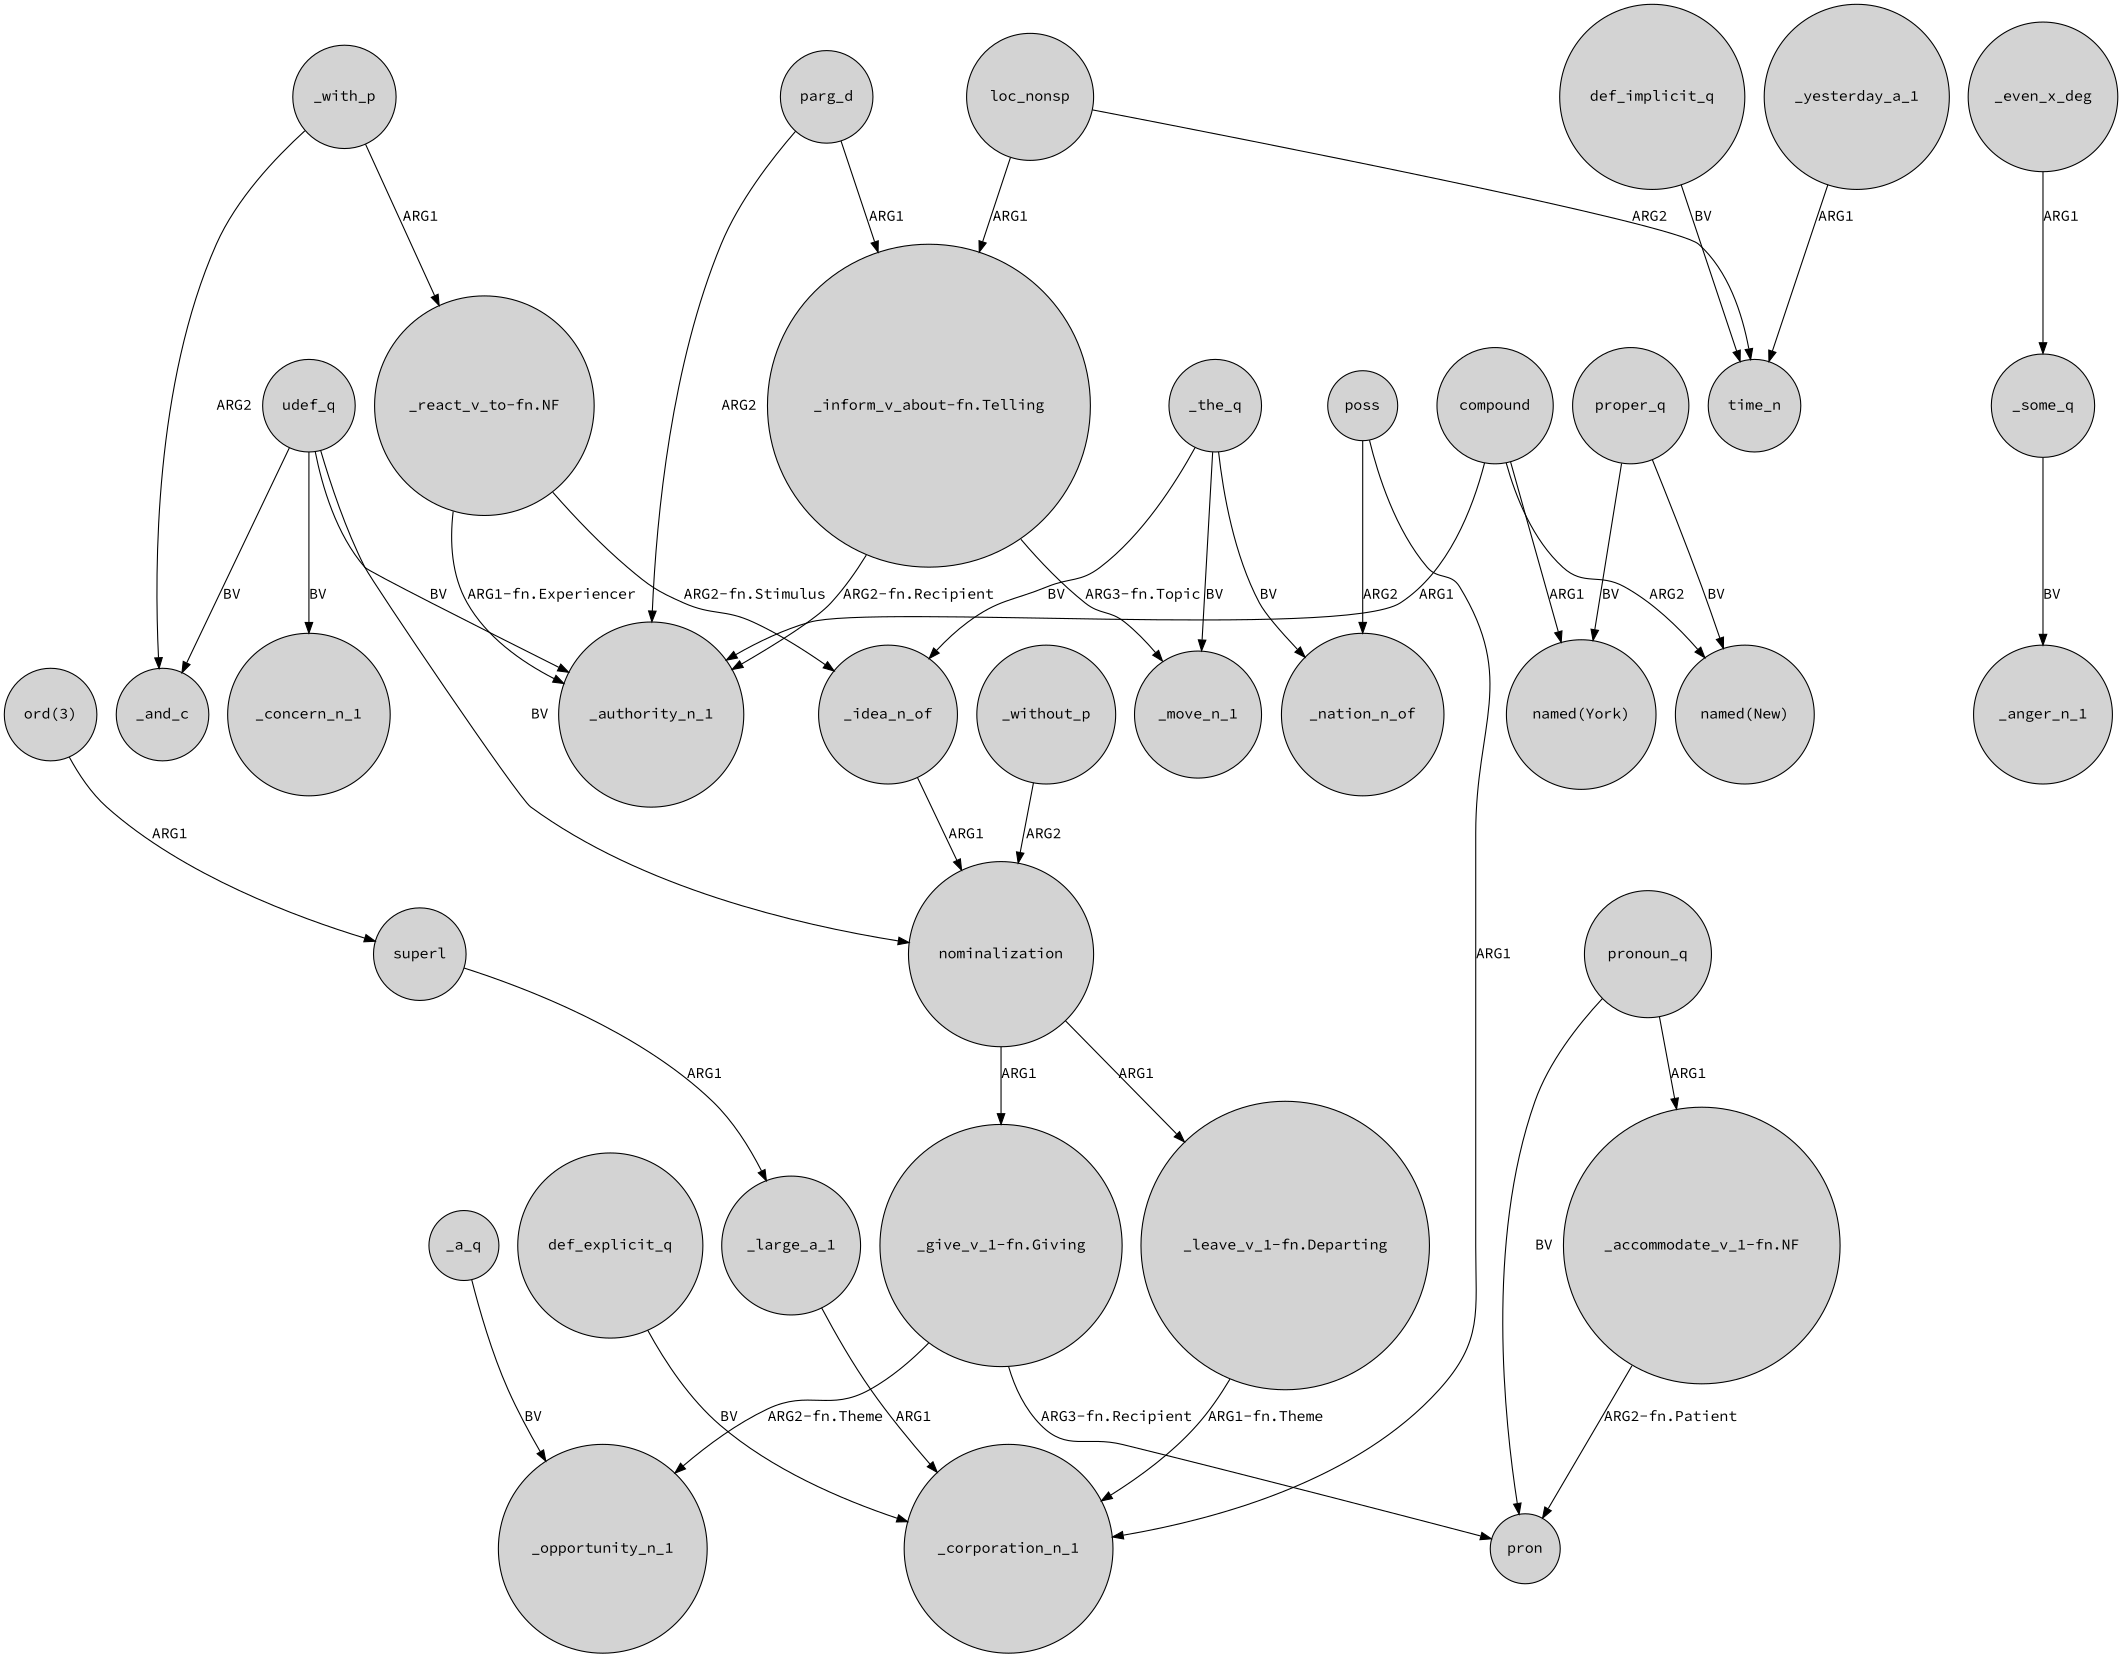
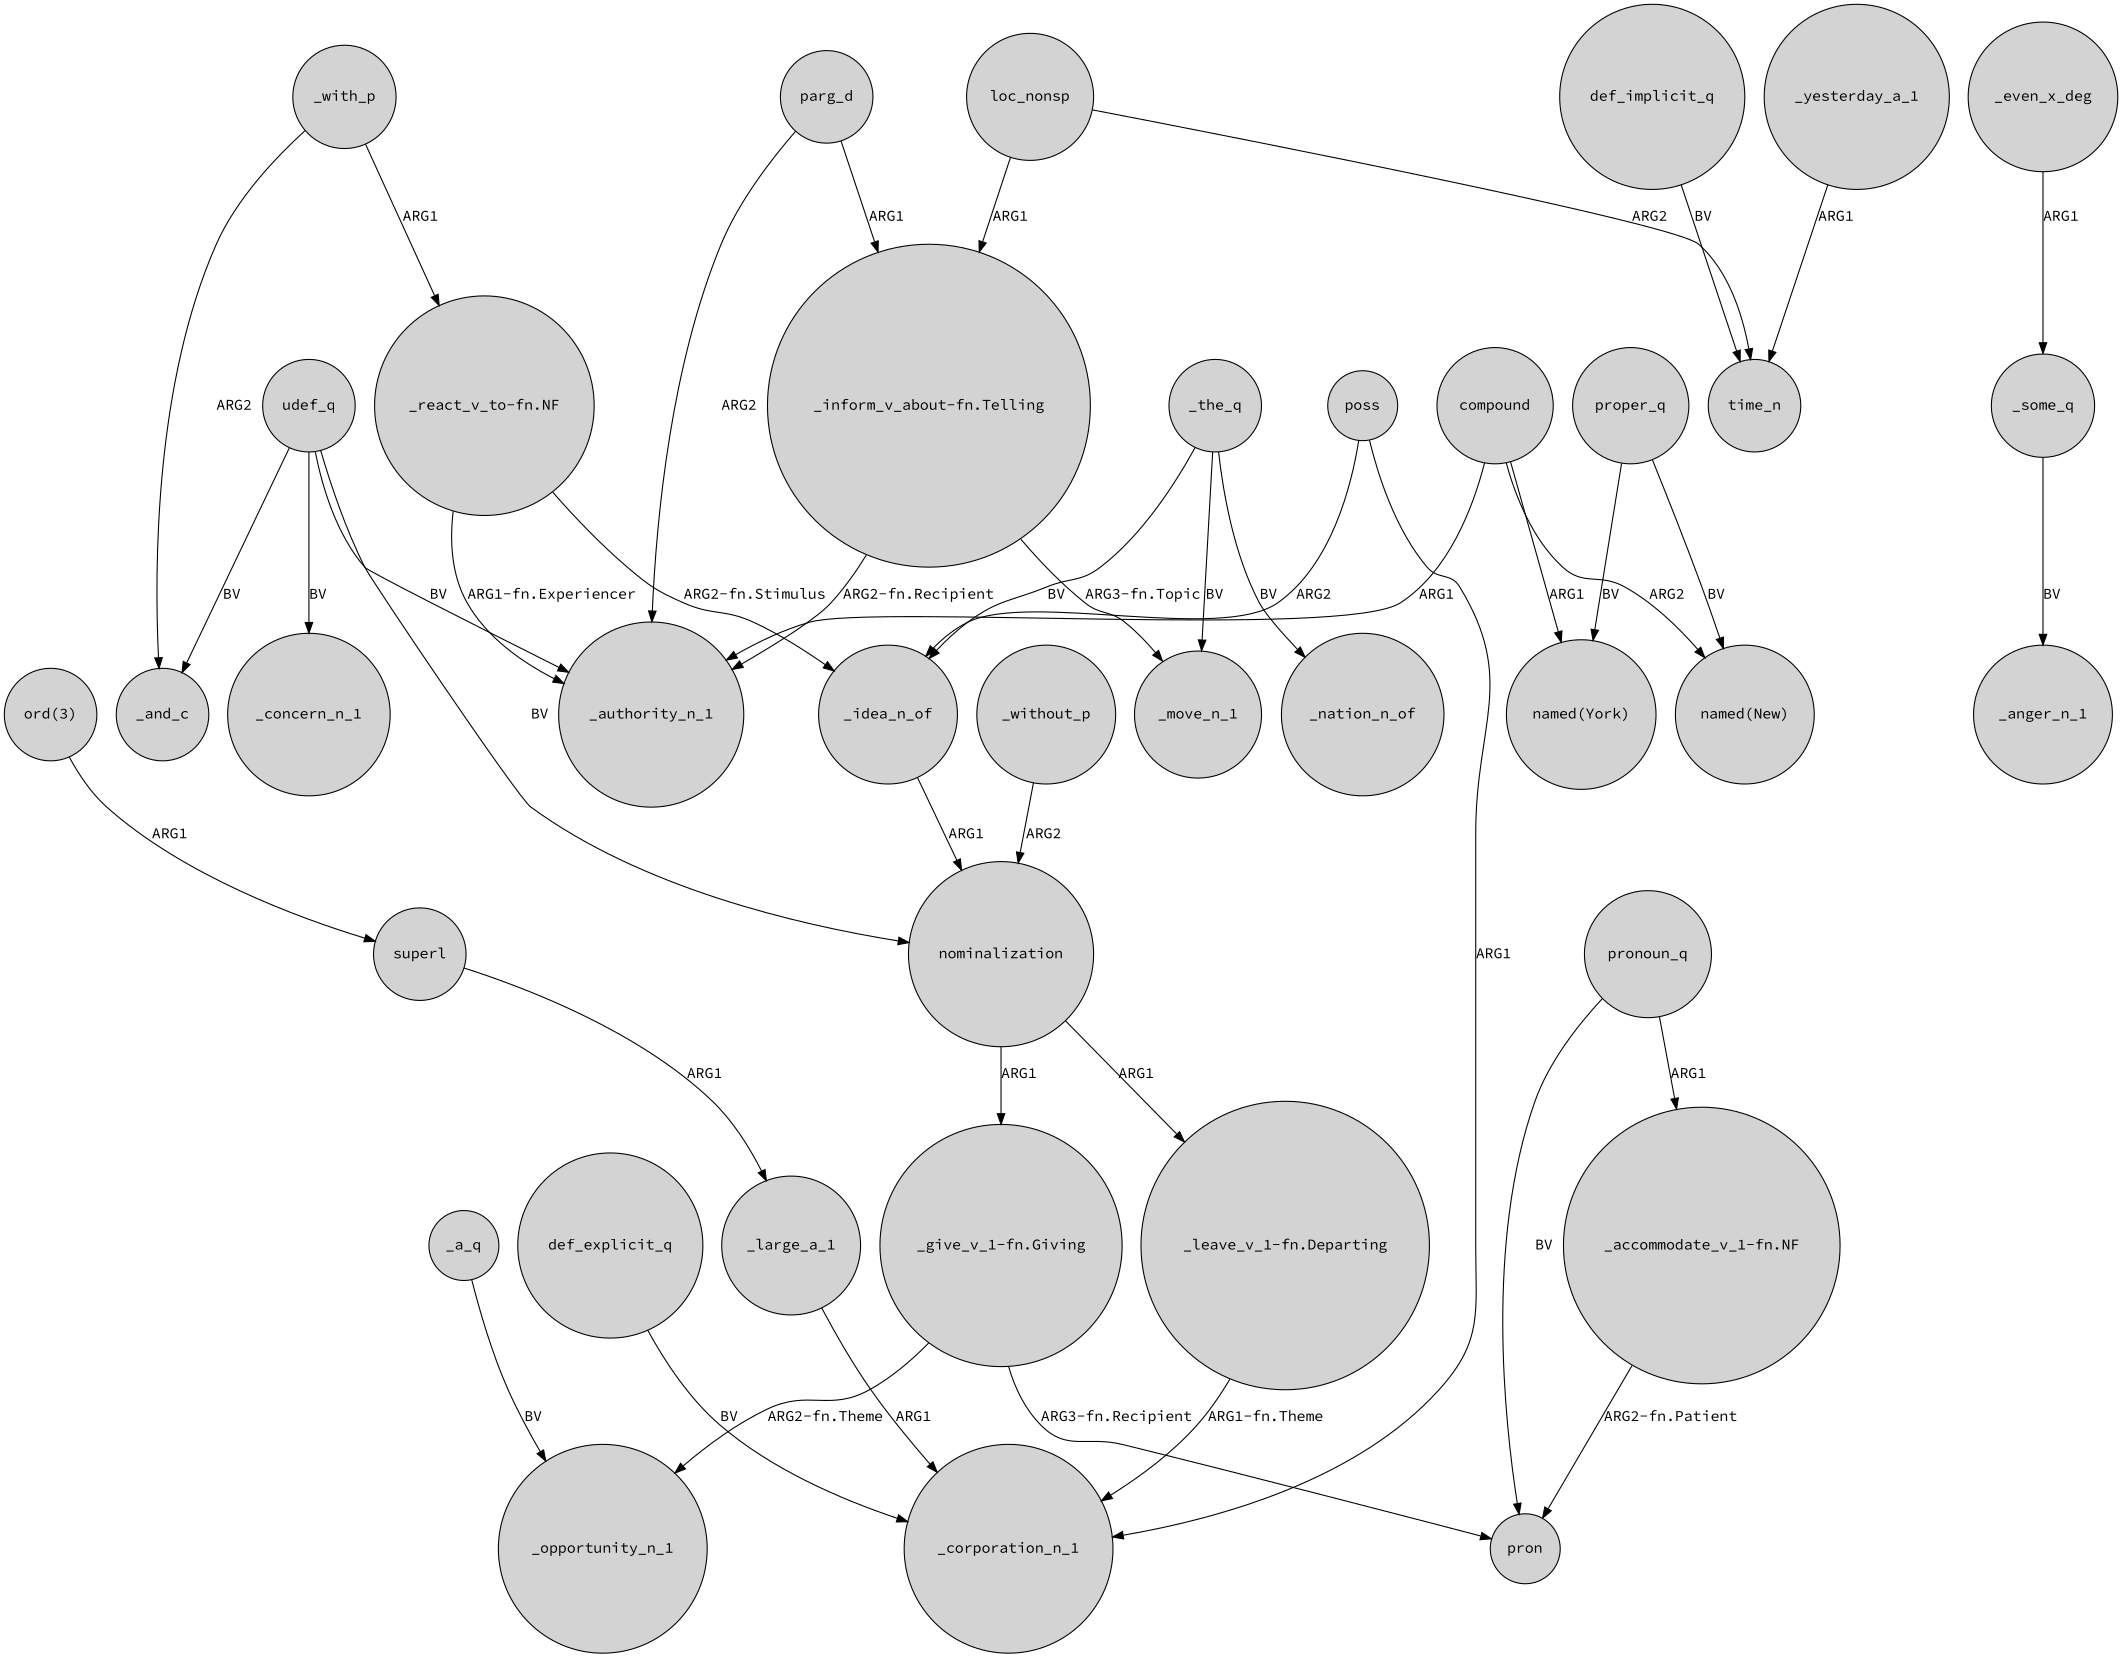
(1363, 532) -> (1274, 604)
